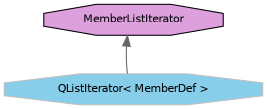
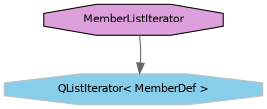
(126, 60) -> (141, 49)
